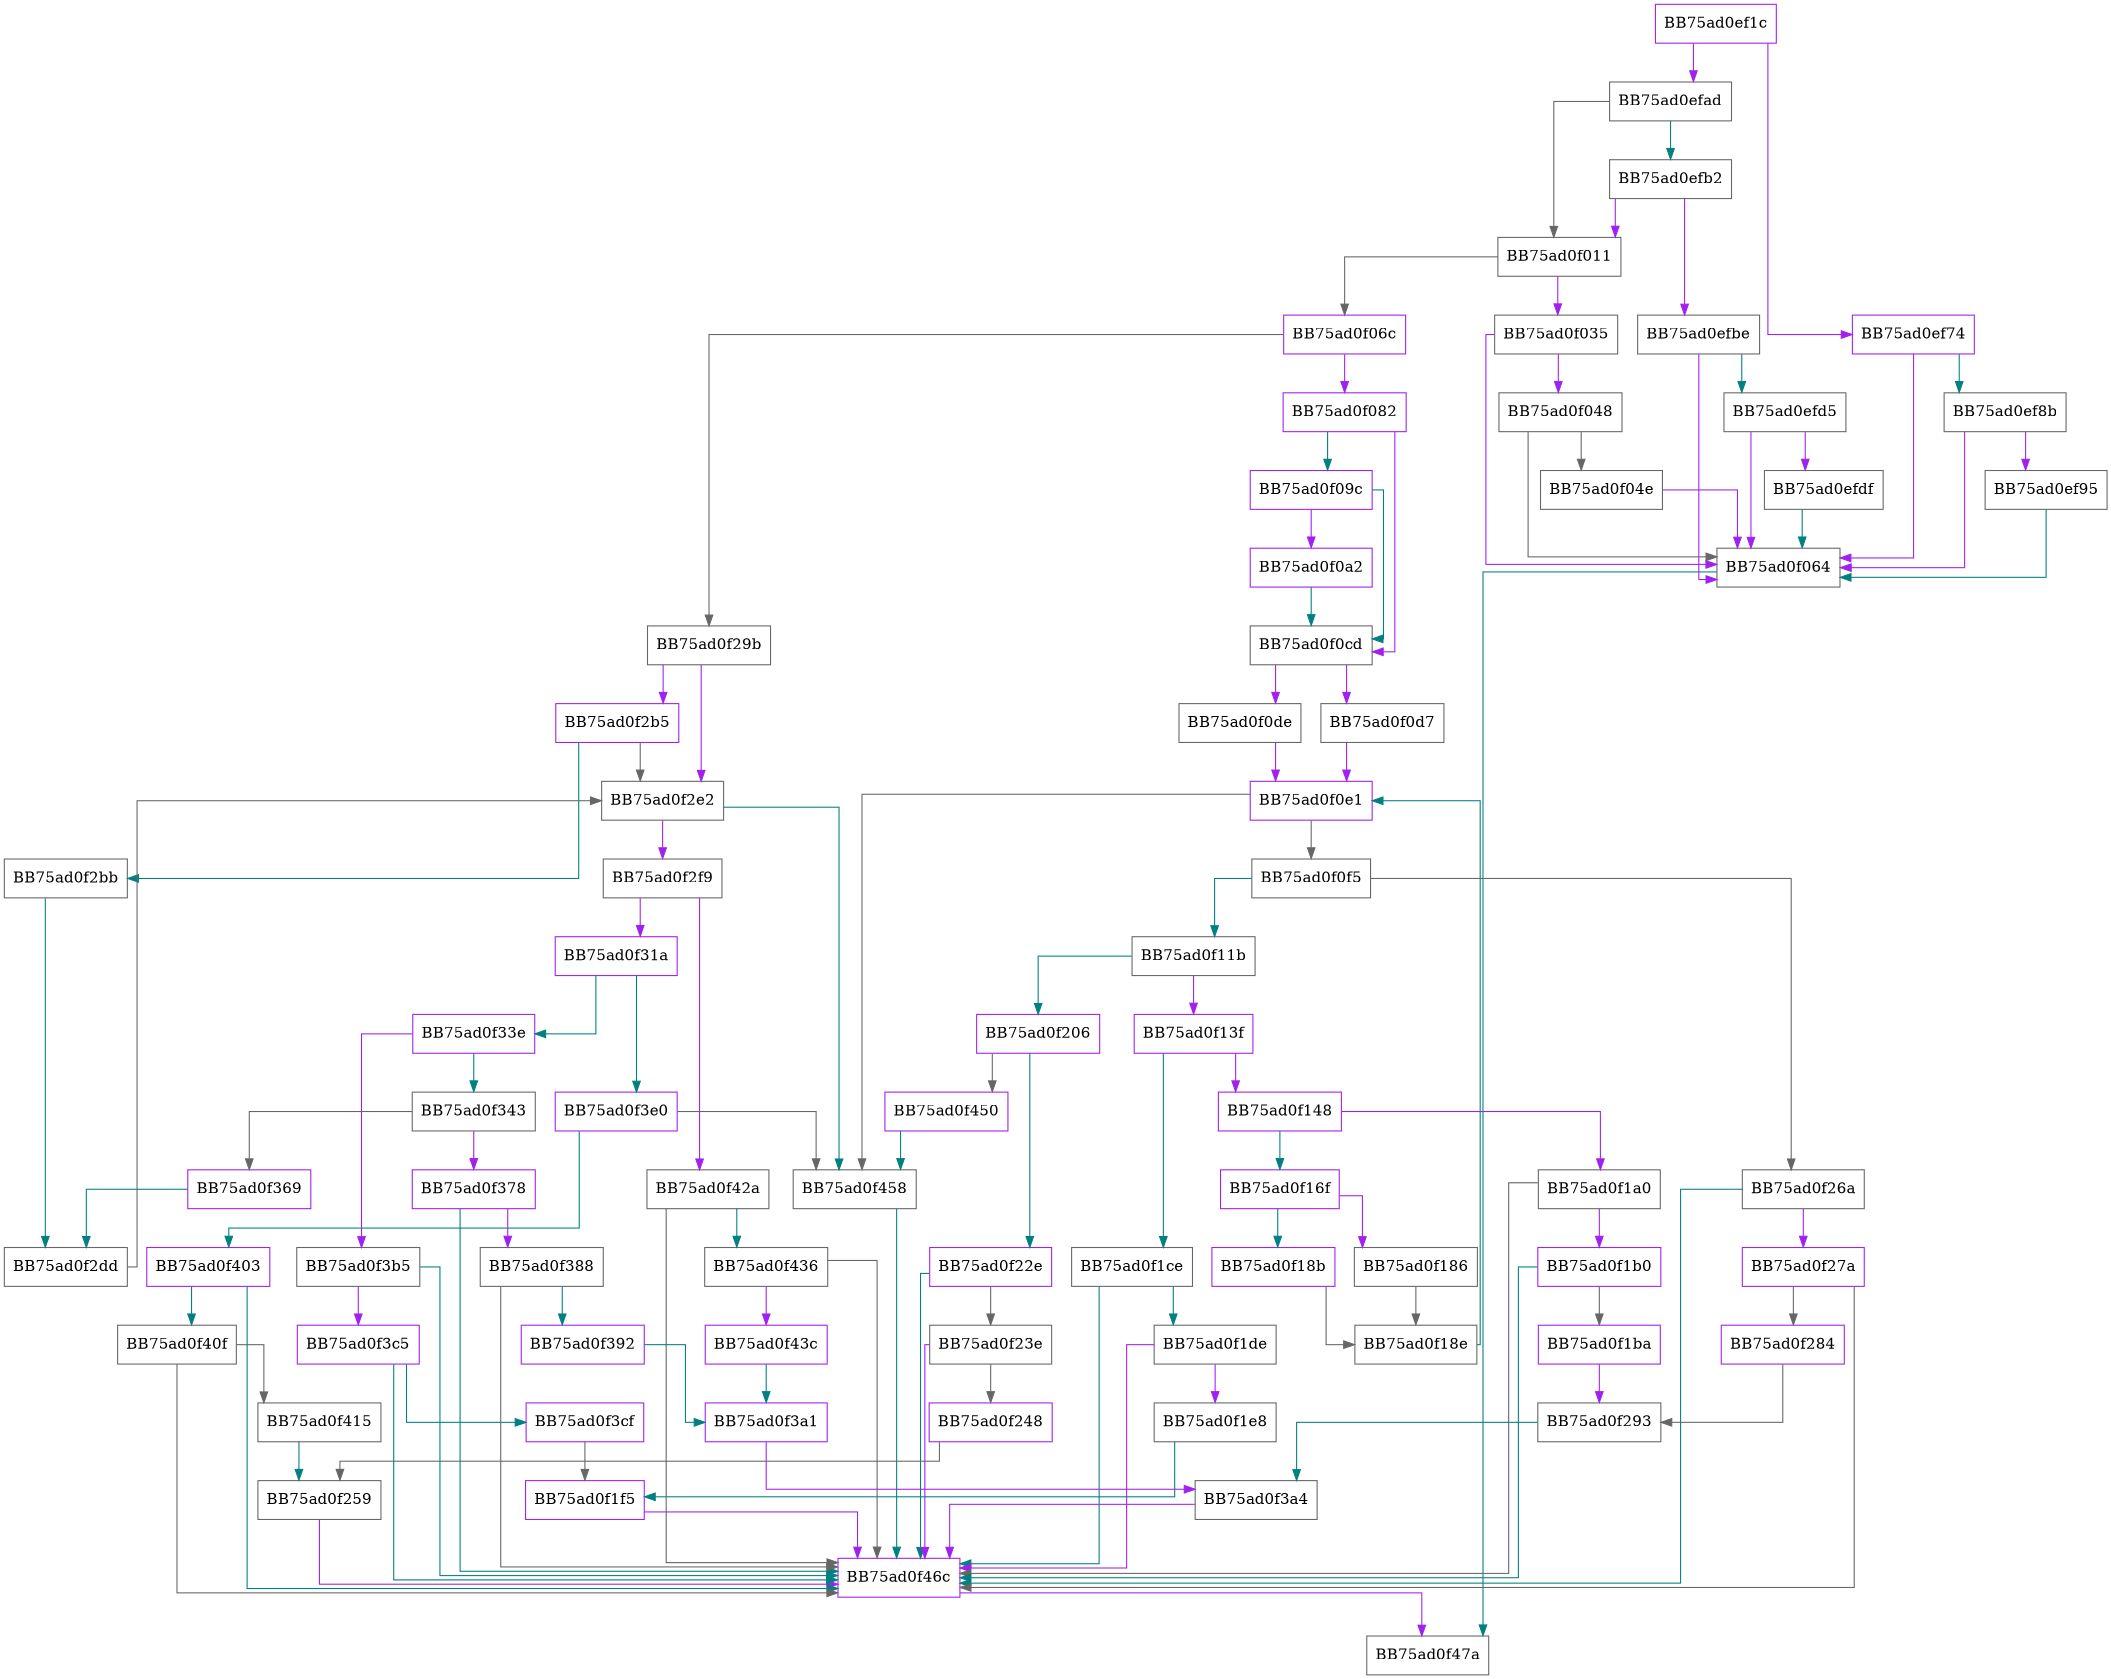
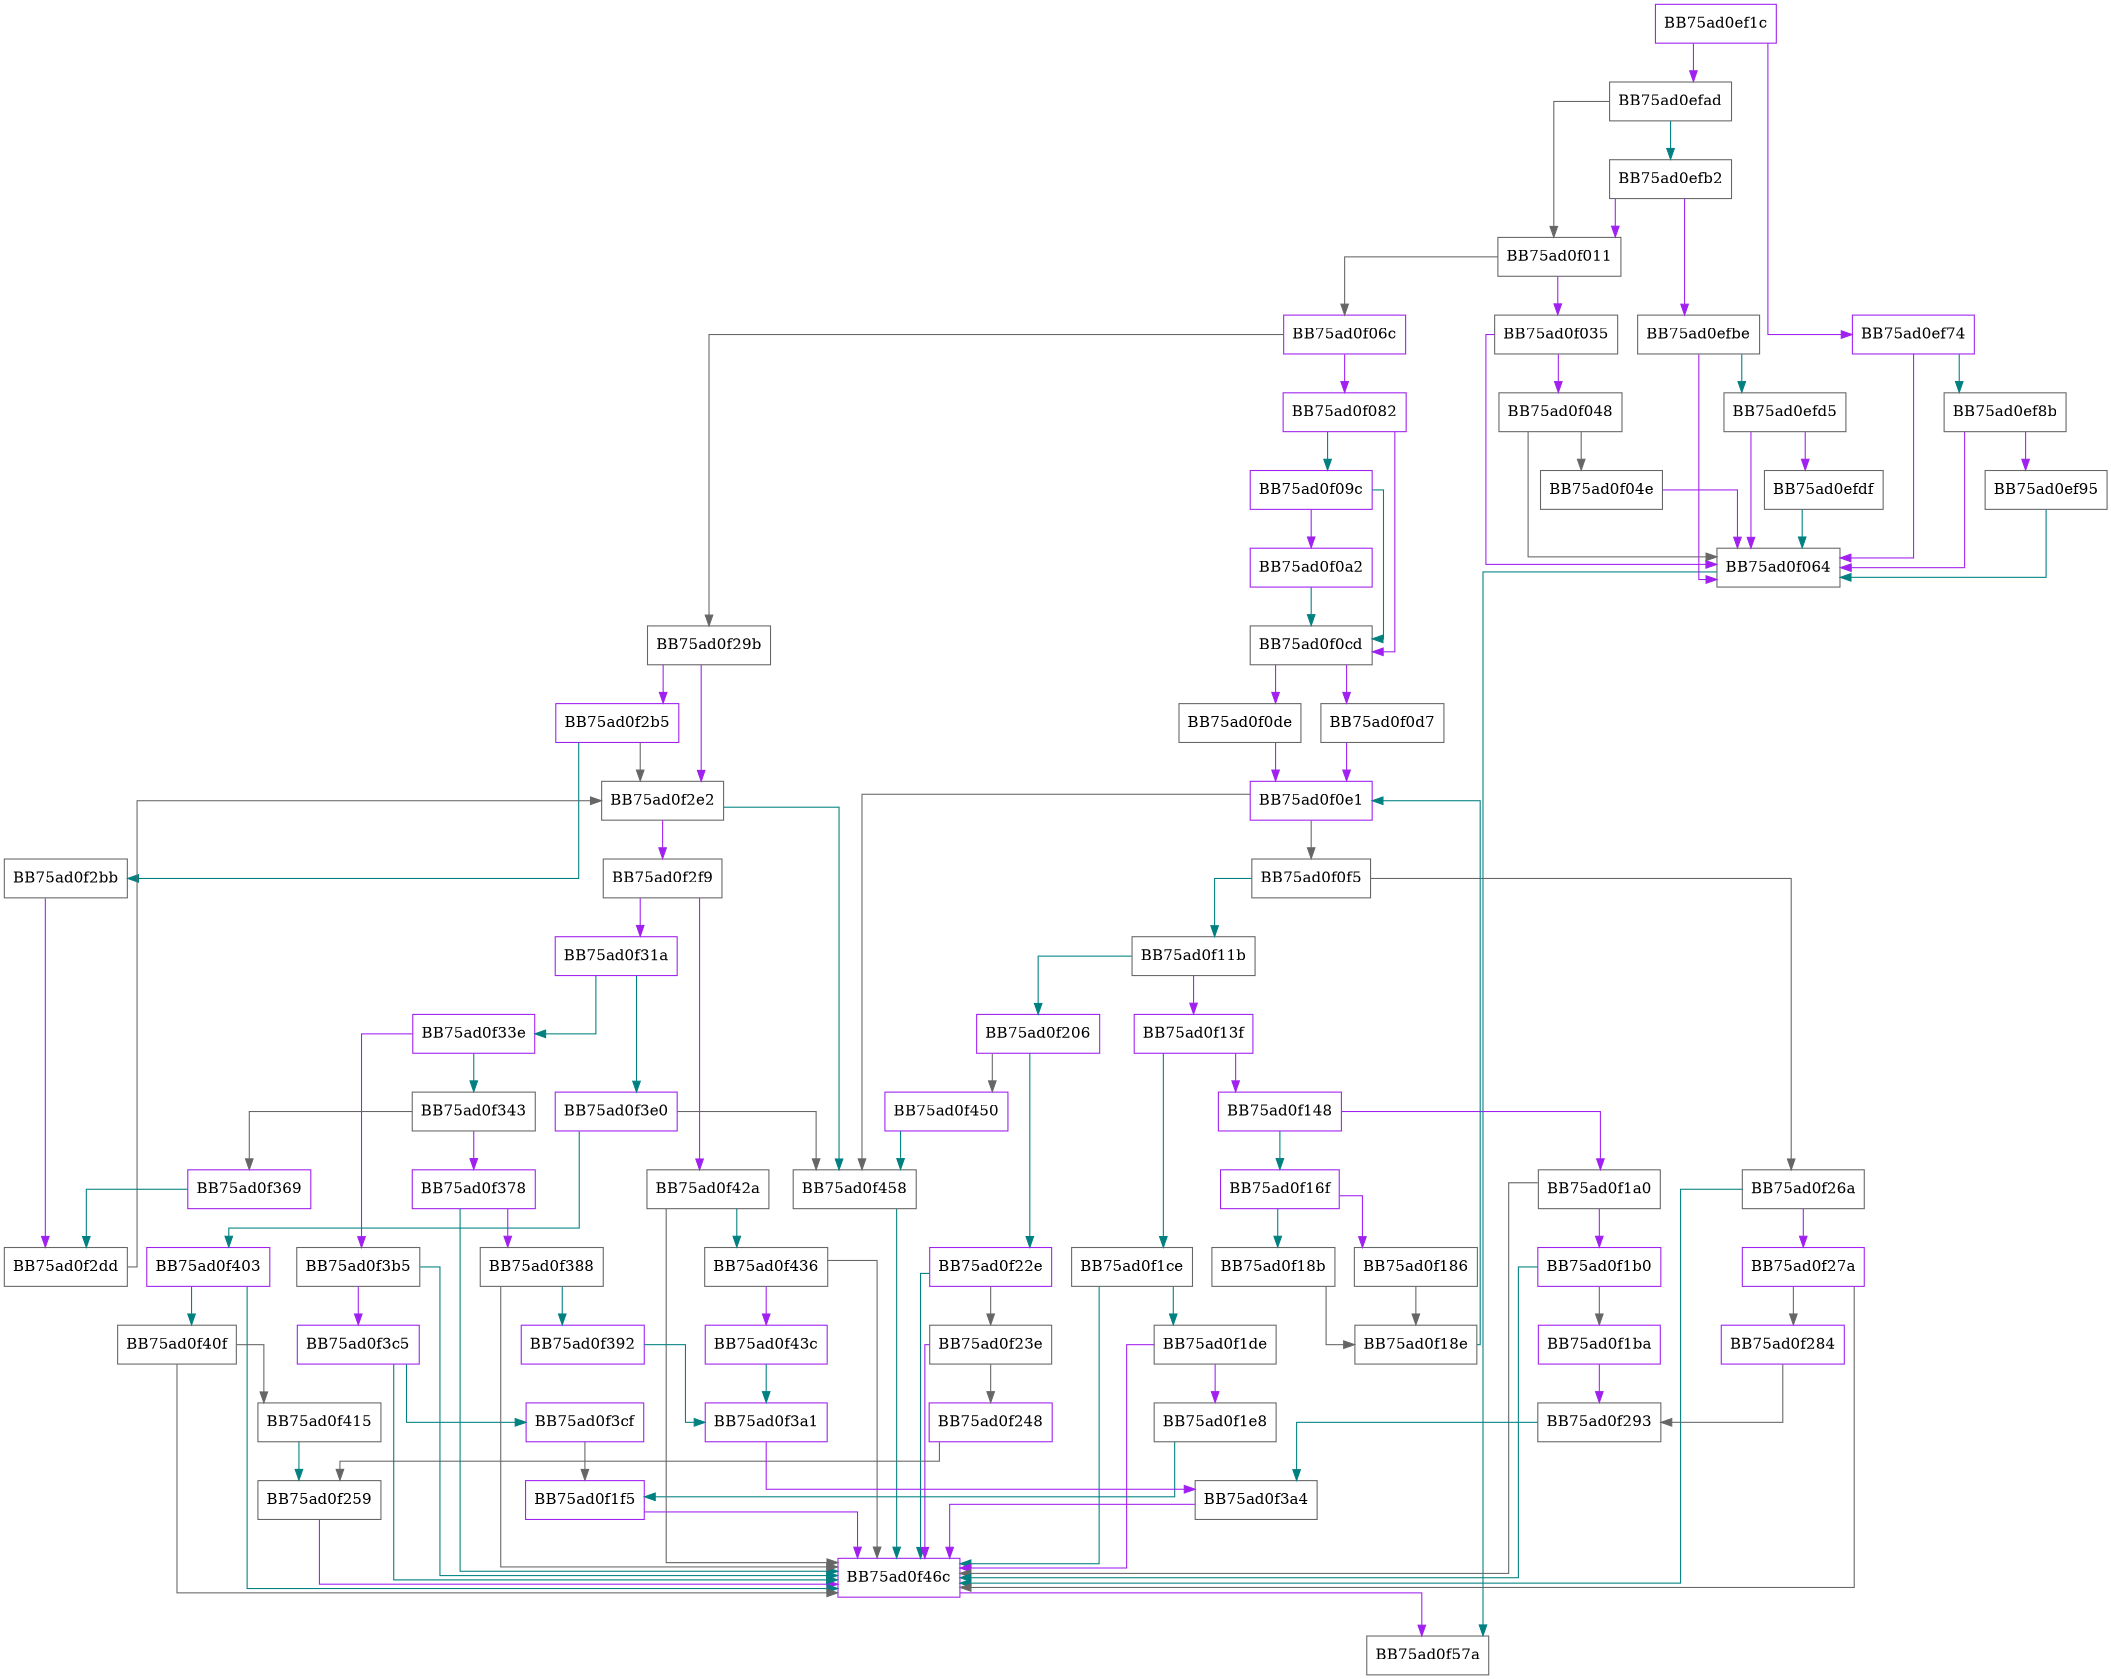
(45, 1067) -> (45, 1067)
(1273, 1267) -> (1273, 1267)
(1428, 1655) -> (1428, 1655)
